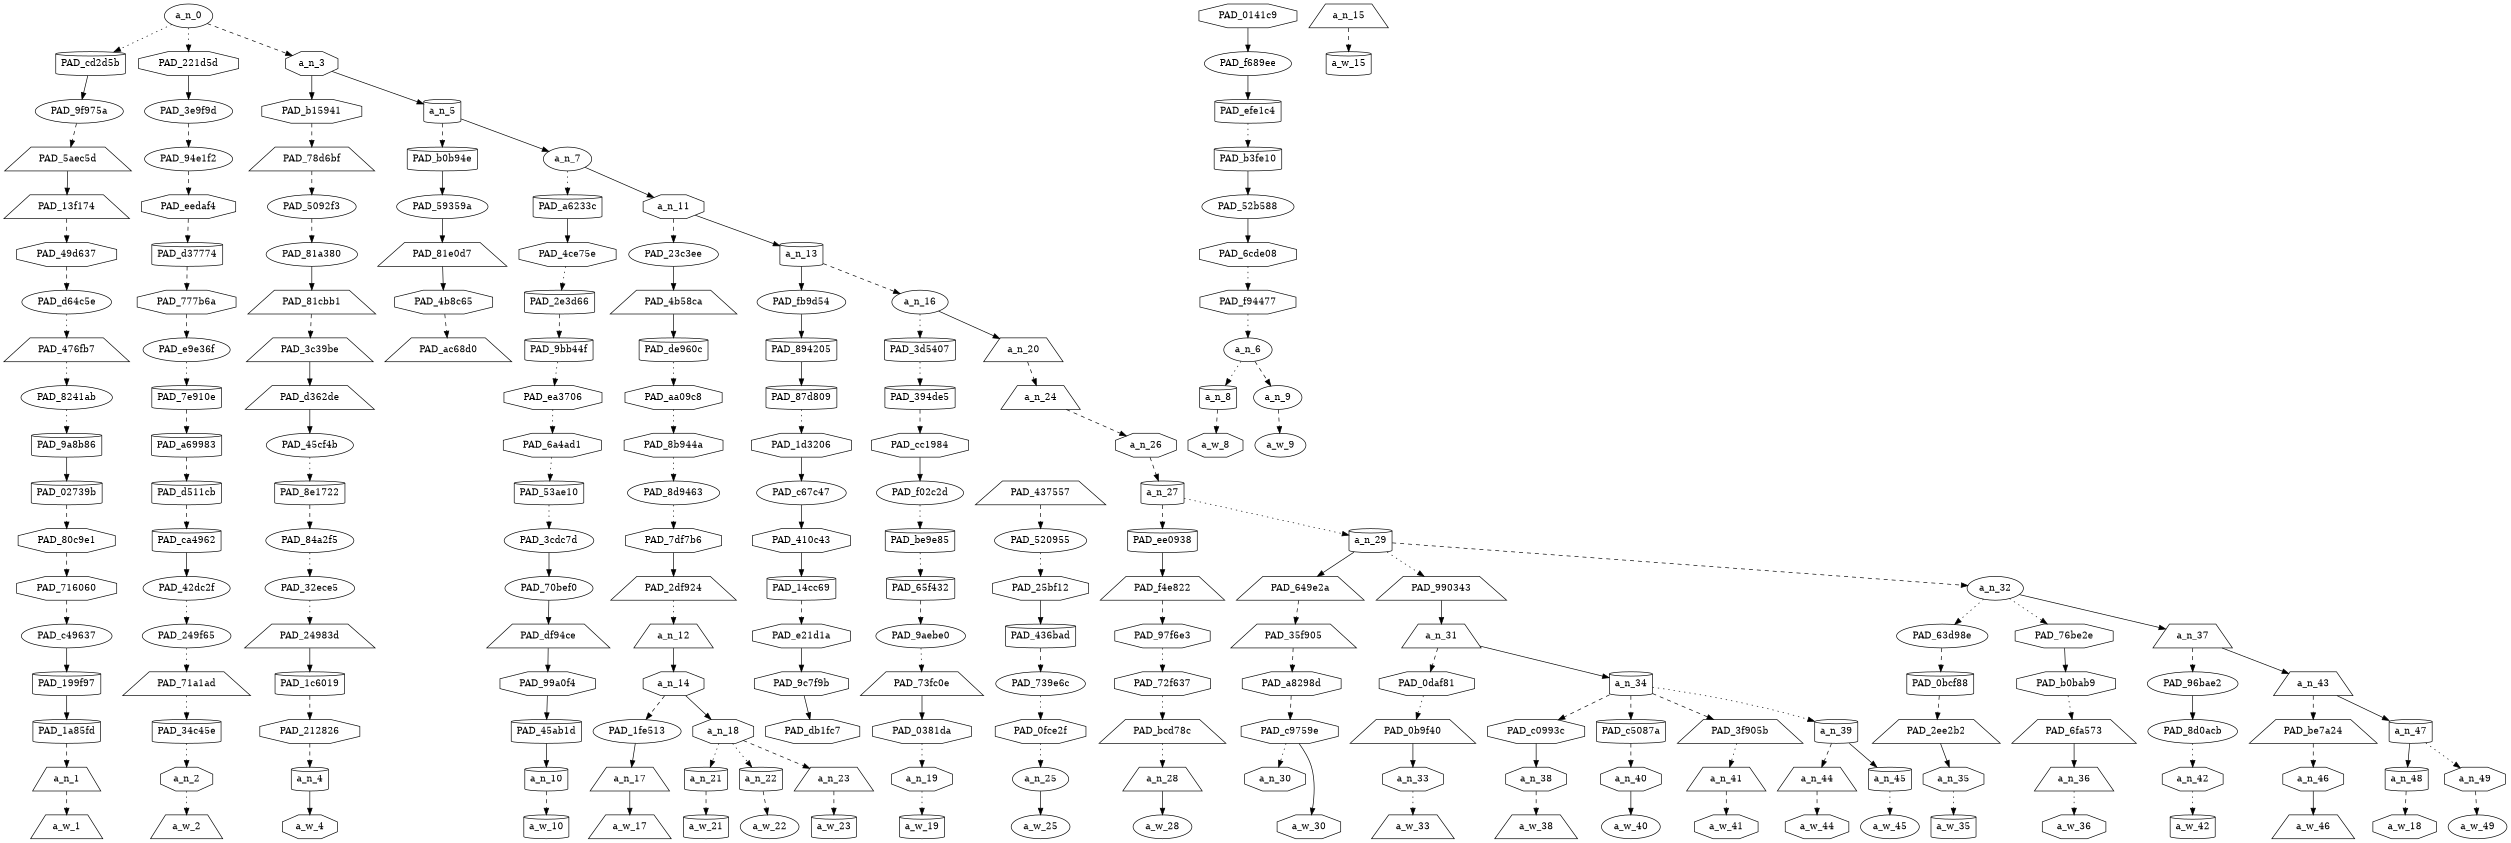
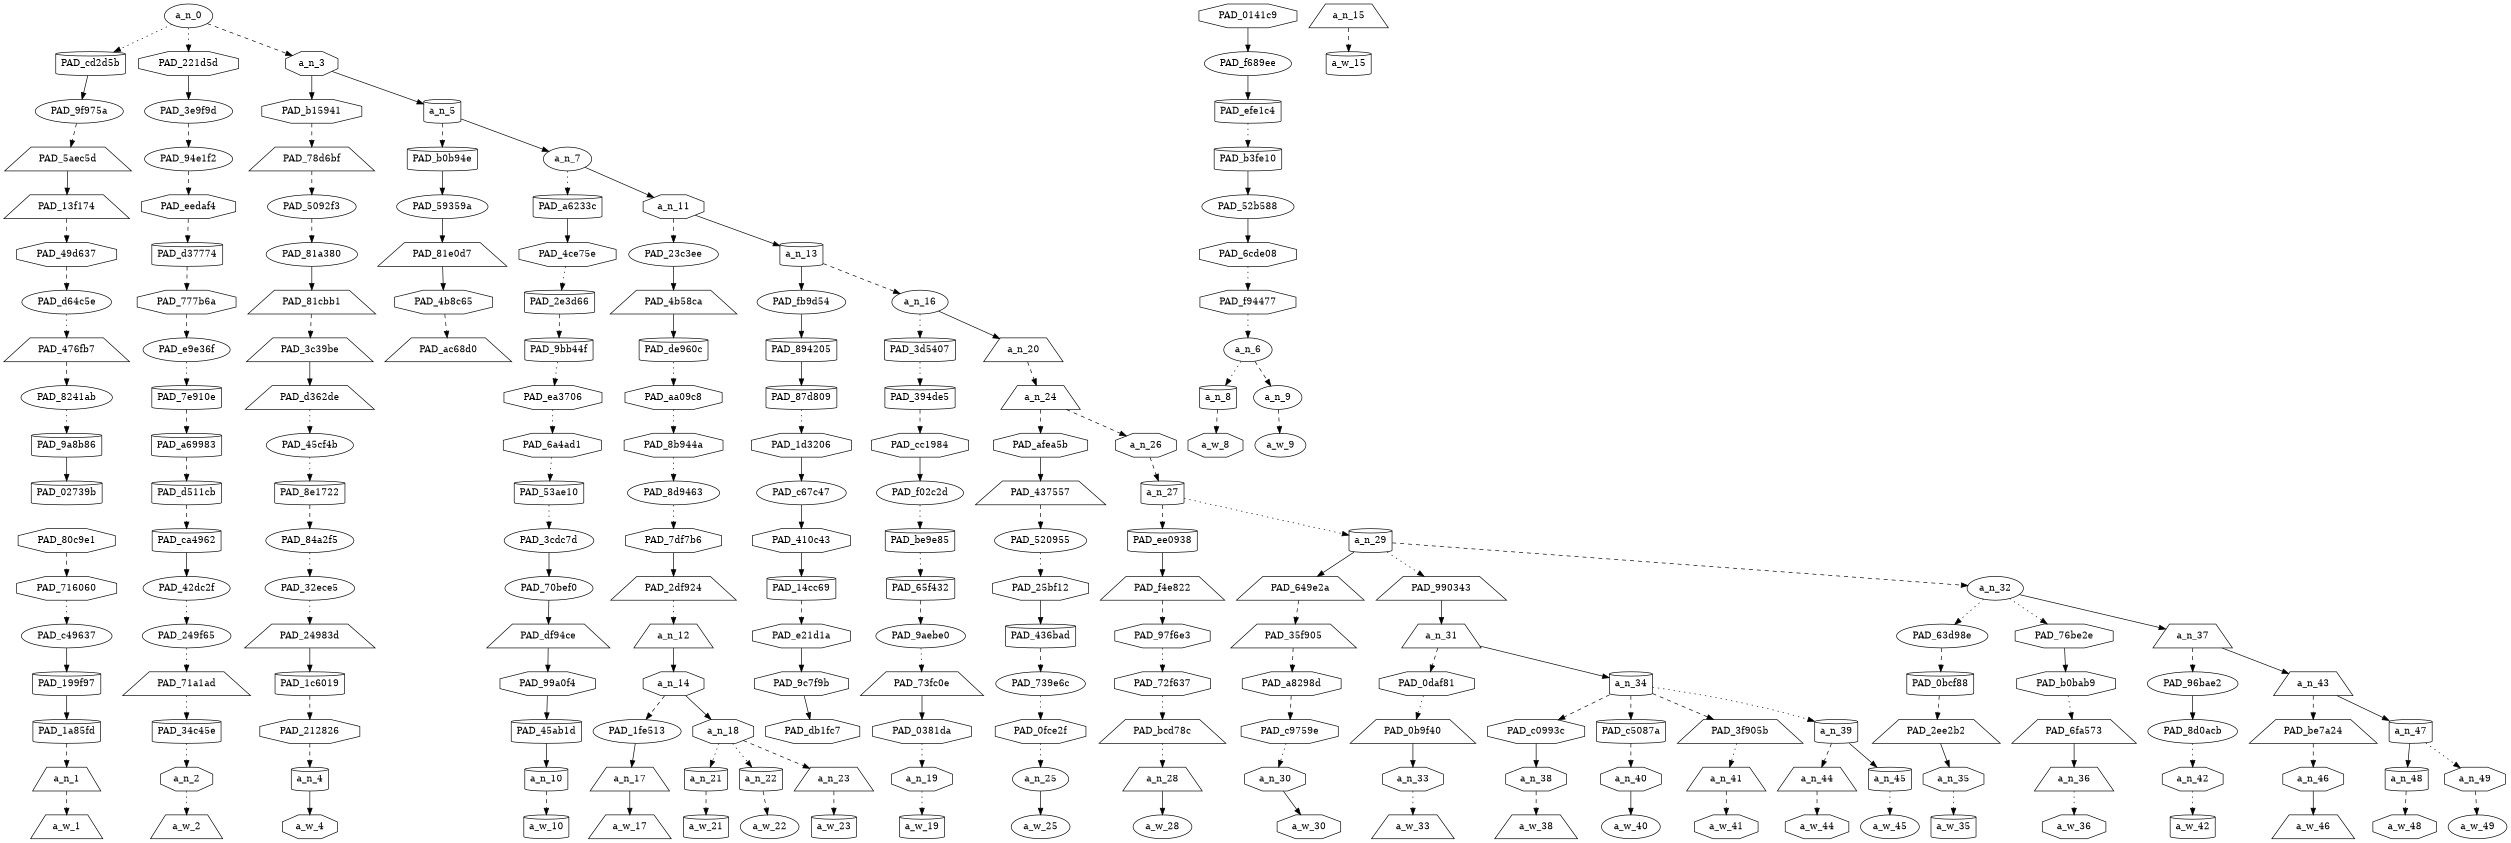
(67, 370) -> (67, 370)
(310, 418) -> (310, 418)
none -> (1041, 445)
(67, 514) -> none
(67, 609) -> (67, 609)
(1313, 774) -> (1290, 800)
(2405, 827) -> (2405, 827)
